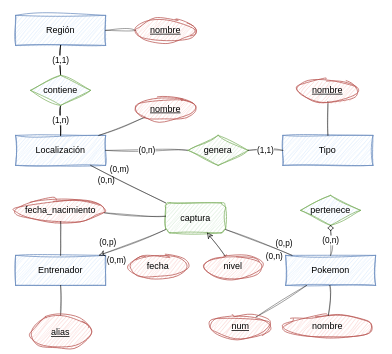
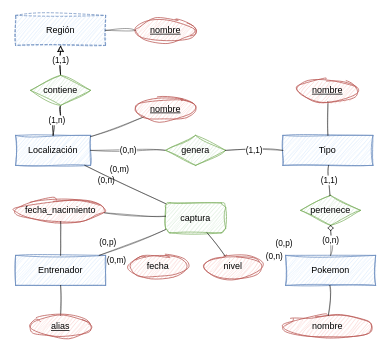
(60, 30) -> (60, 30)
(60, 51) -> (60, 53)
(60, 90) -> (60, 90)
(60, 150) -> (53, 150)
(218, 150) -> (195, 150)
none -> (329, 180)
(330, 210) -> (330, 210)
(210, 237) -> (209, 236)
(256, 242) -> none
(105, 253) -> (103, 254)
(281, 301) -> none
(240, 327) -> none
(60, 332) -> (60, 327)
